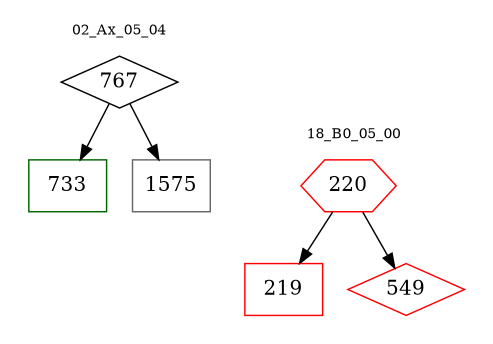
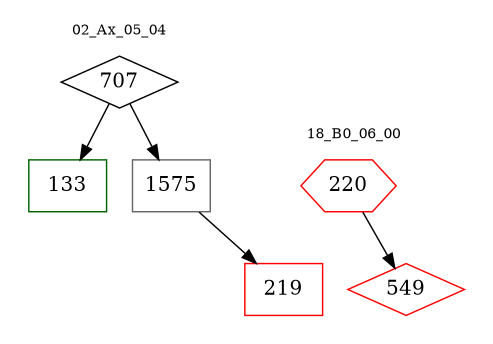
(120, 82) -> (120, 82)
(354, 135) -> (354, 135)
(68, 186) -> (68, 186)
(320, 232) -> (222, 233)
